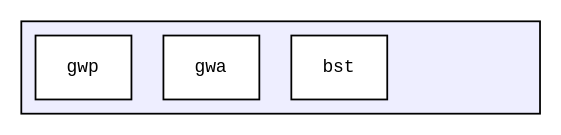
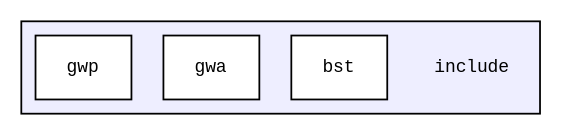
none -> (473, 68)
